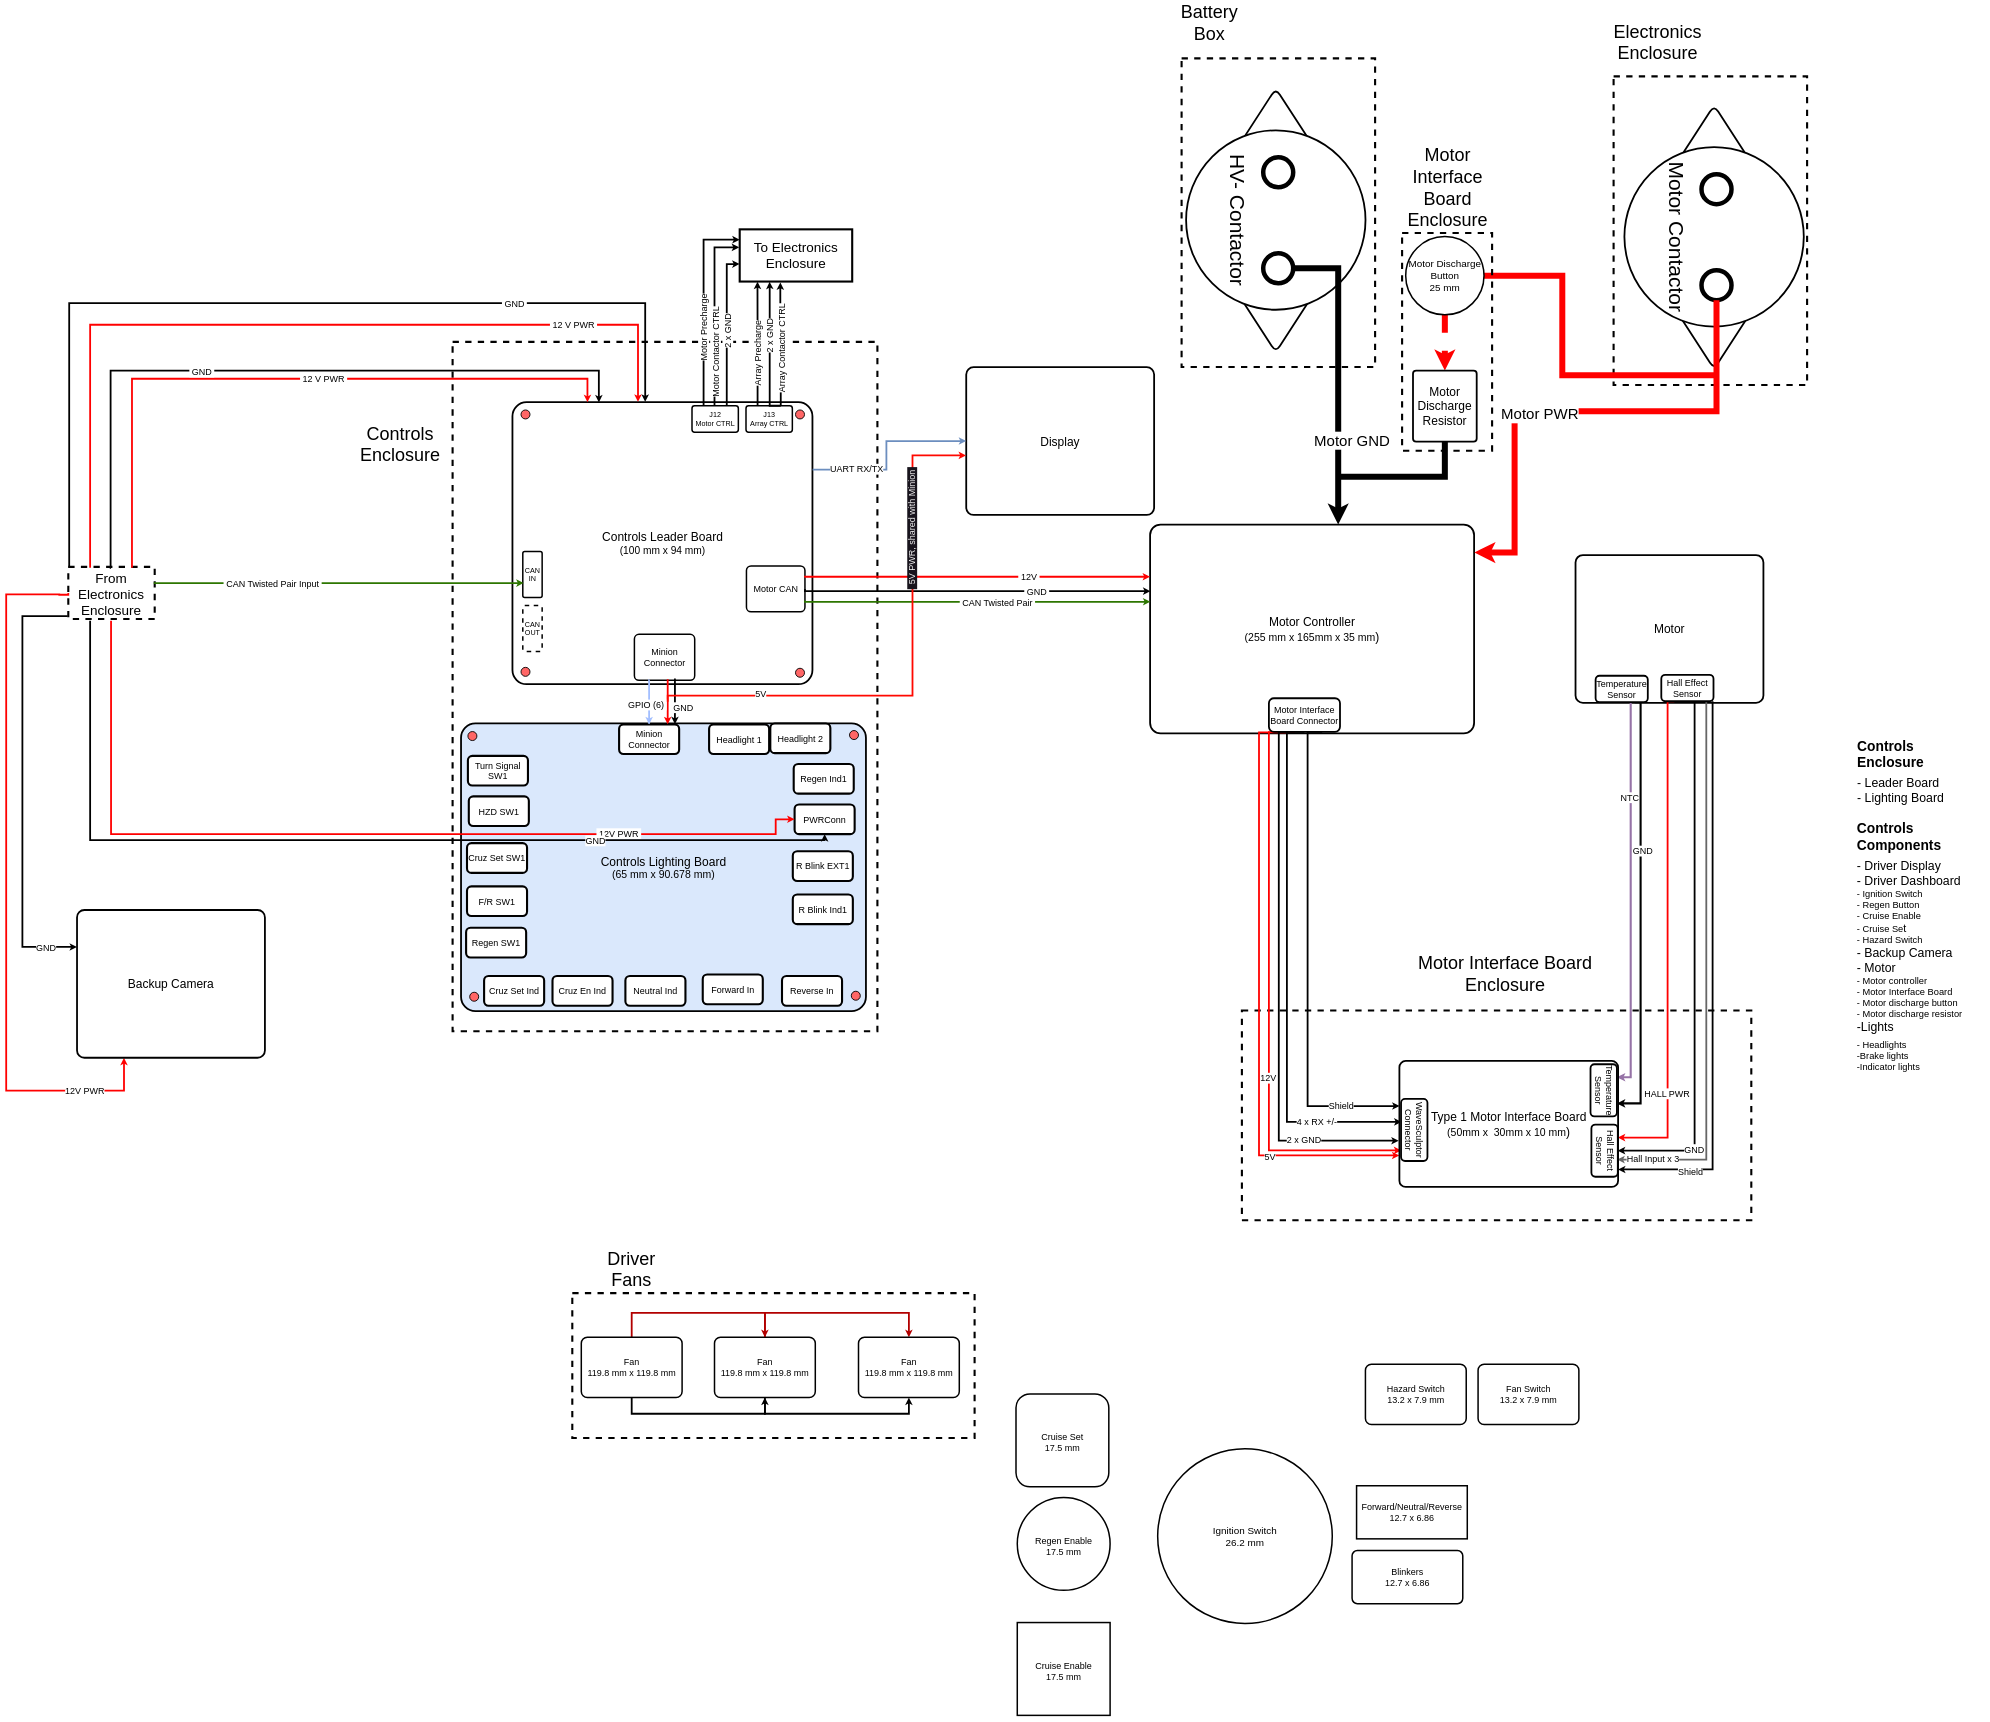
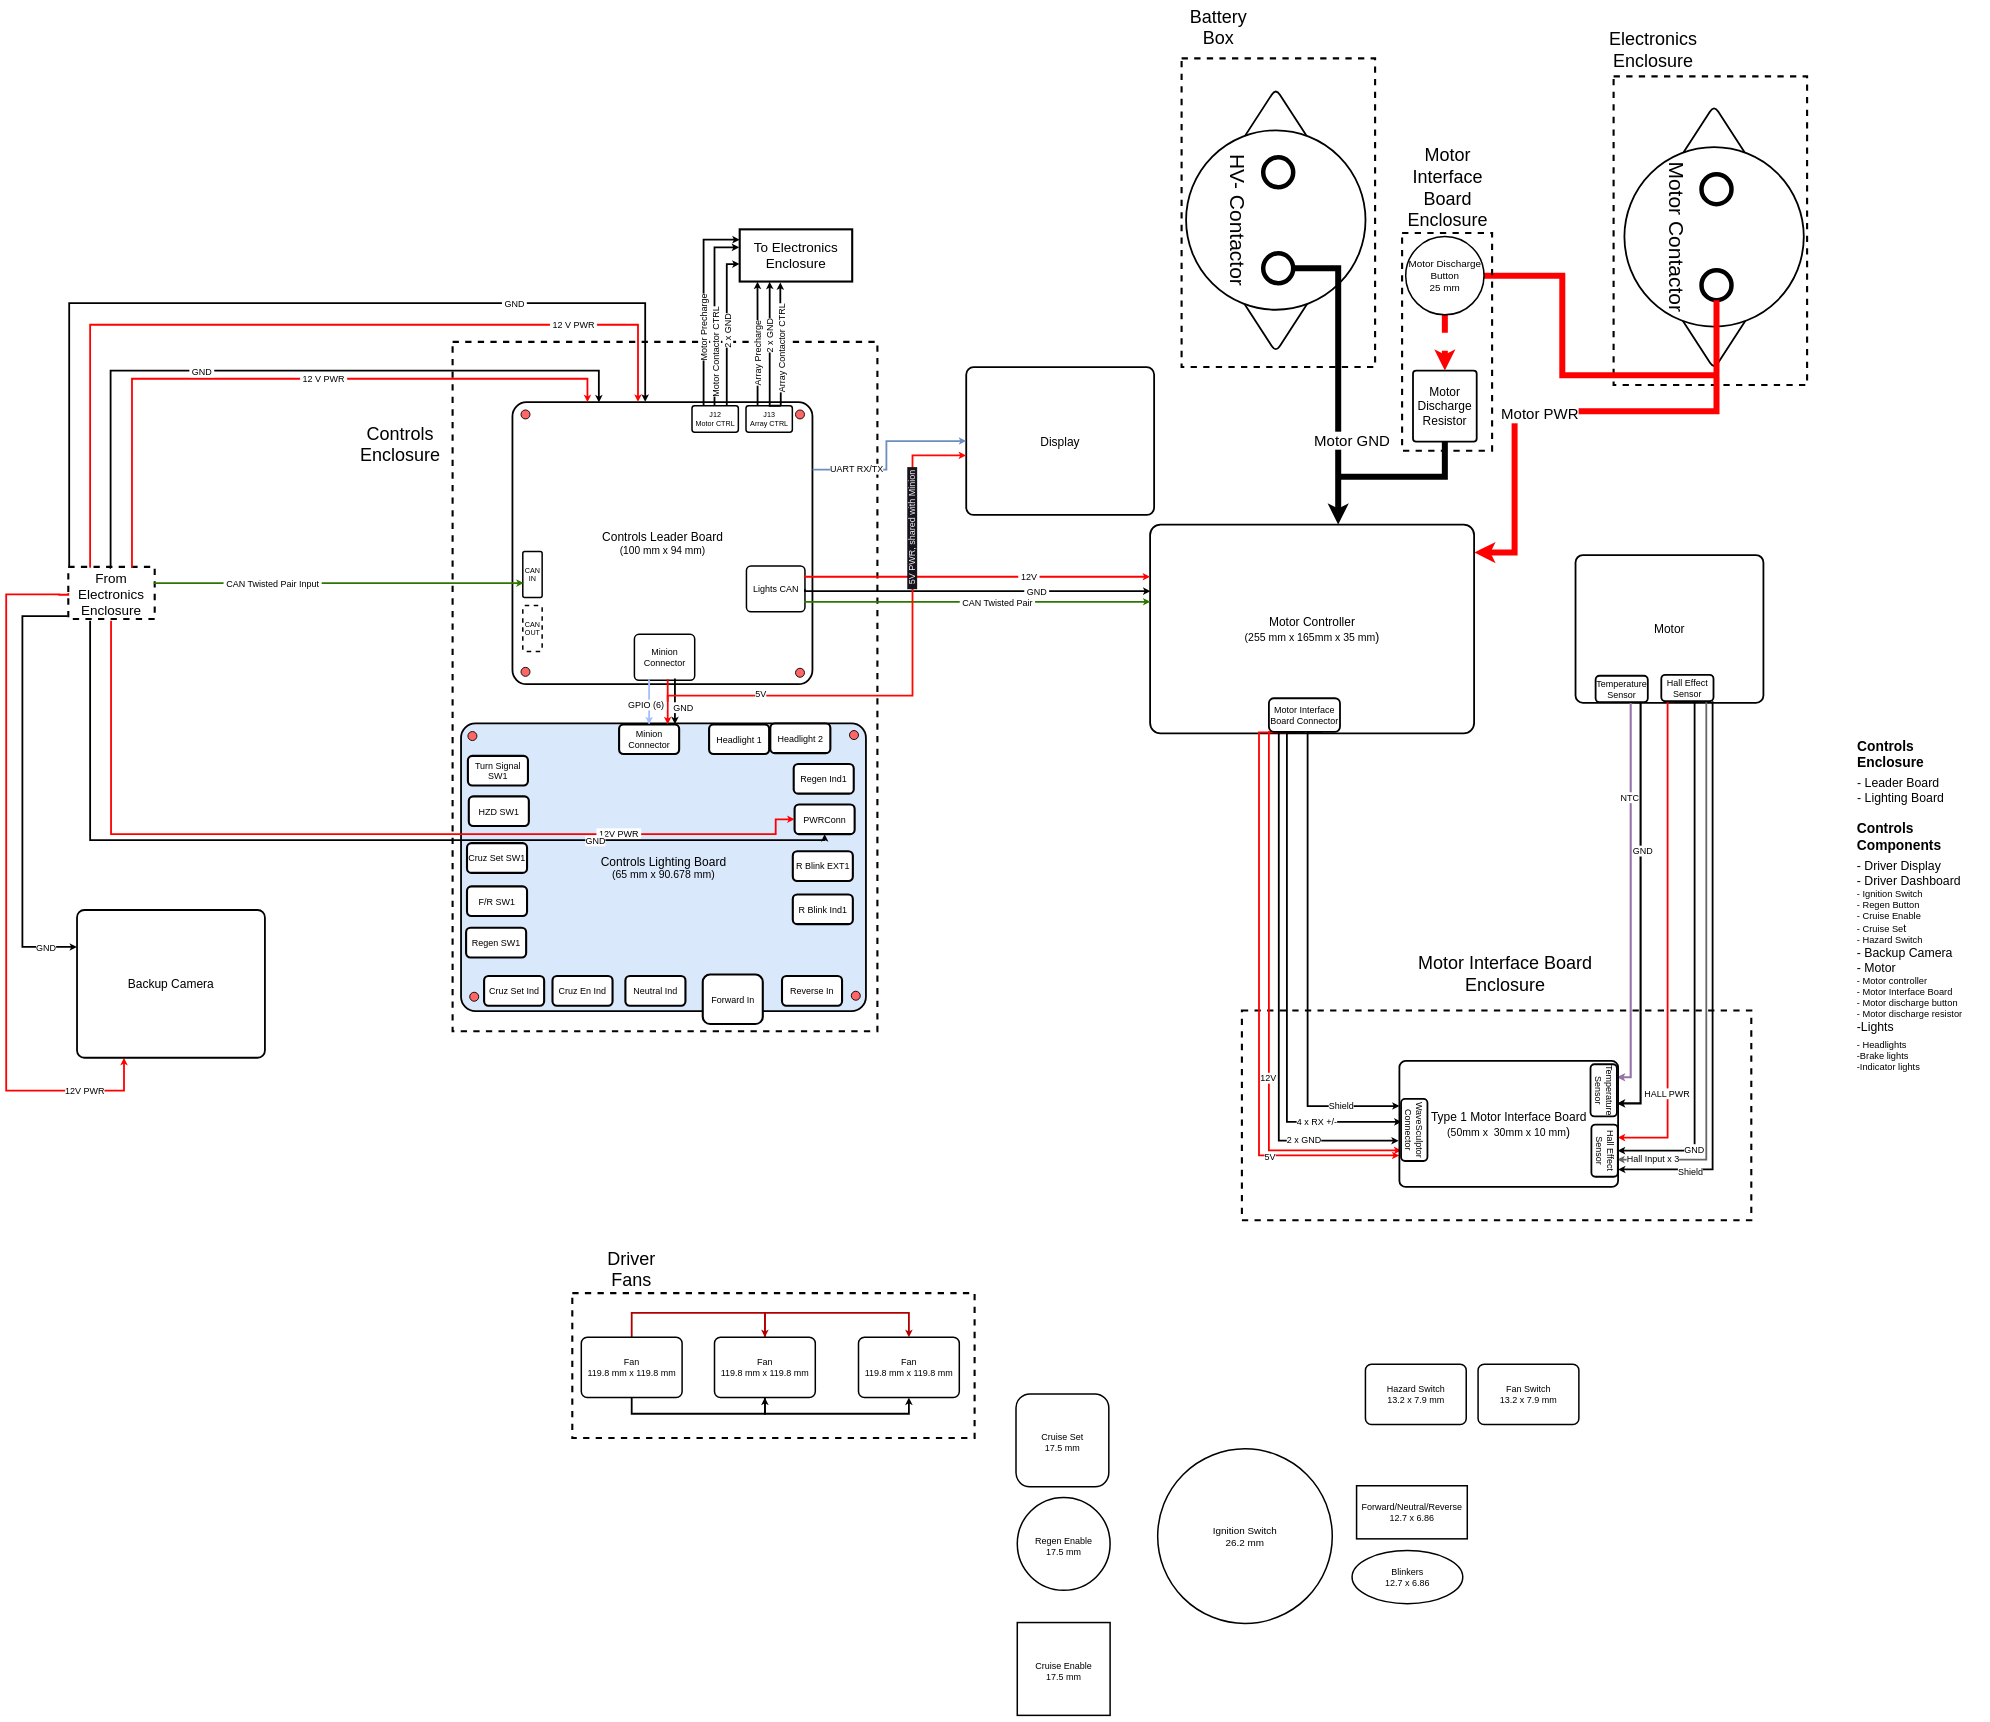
(1209, 23) -> (1218, 27)
(1658, 42) -> (1653, 50)
(776, 589) -> (776, 589)
(733, 989) -> (733, 999)
(1407, 1577) -> (1407, 1577)
